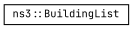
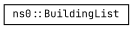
(66, 15) -> (66, 15)
